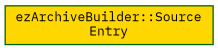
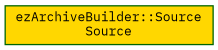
(109, 25) -> (109, 25)
